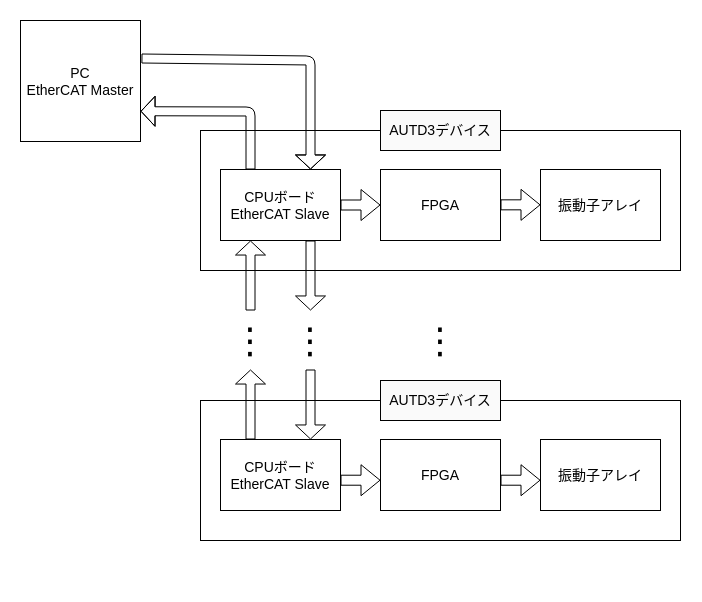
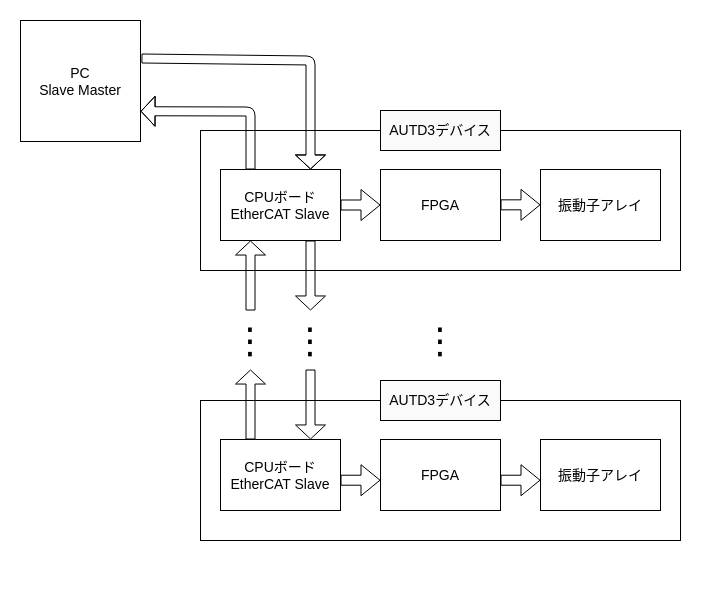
(81, 82) -> (81, 82)
